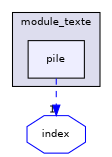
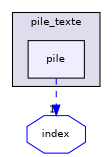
(56, 22) -> (56, 22)
